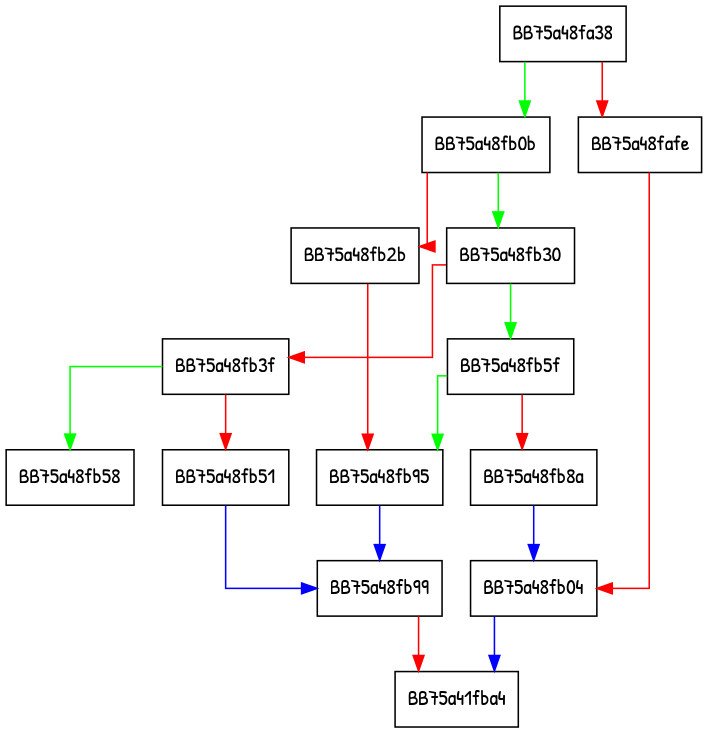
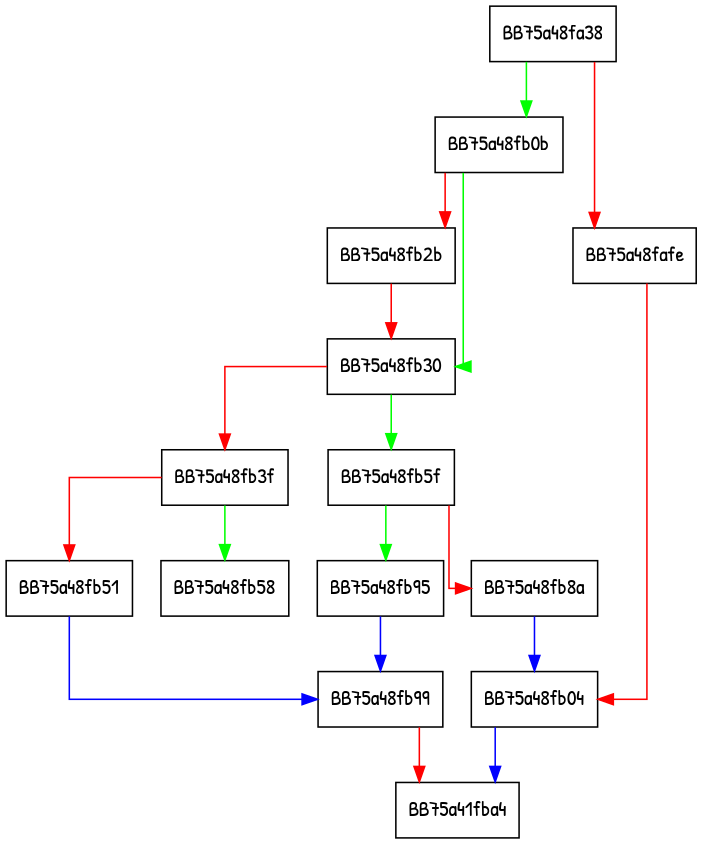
(368, 348) -> (391, 303)
